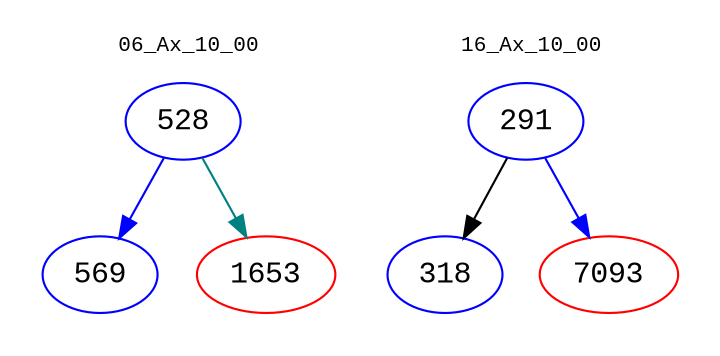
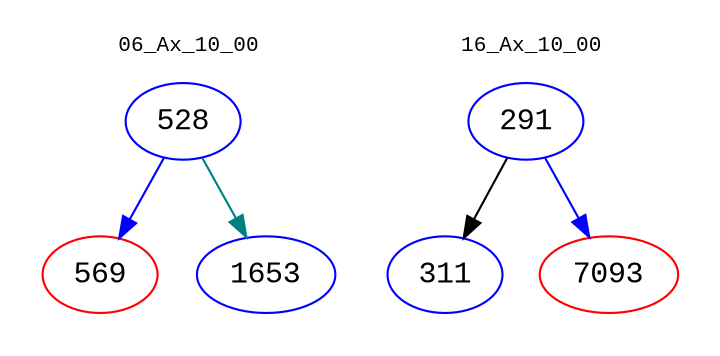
(100, 275) -> (100, 275)
(266, 275) -> (266, 275)
(445, 275) -> (445, 275)
